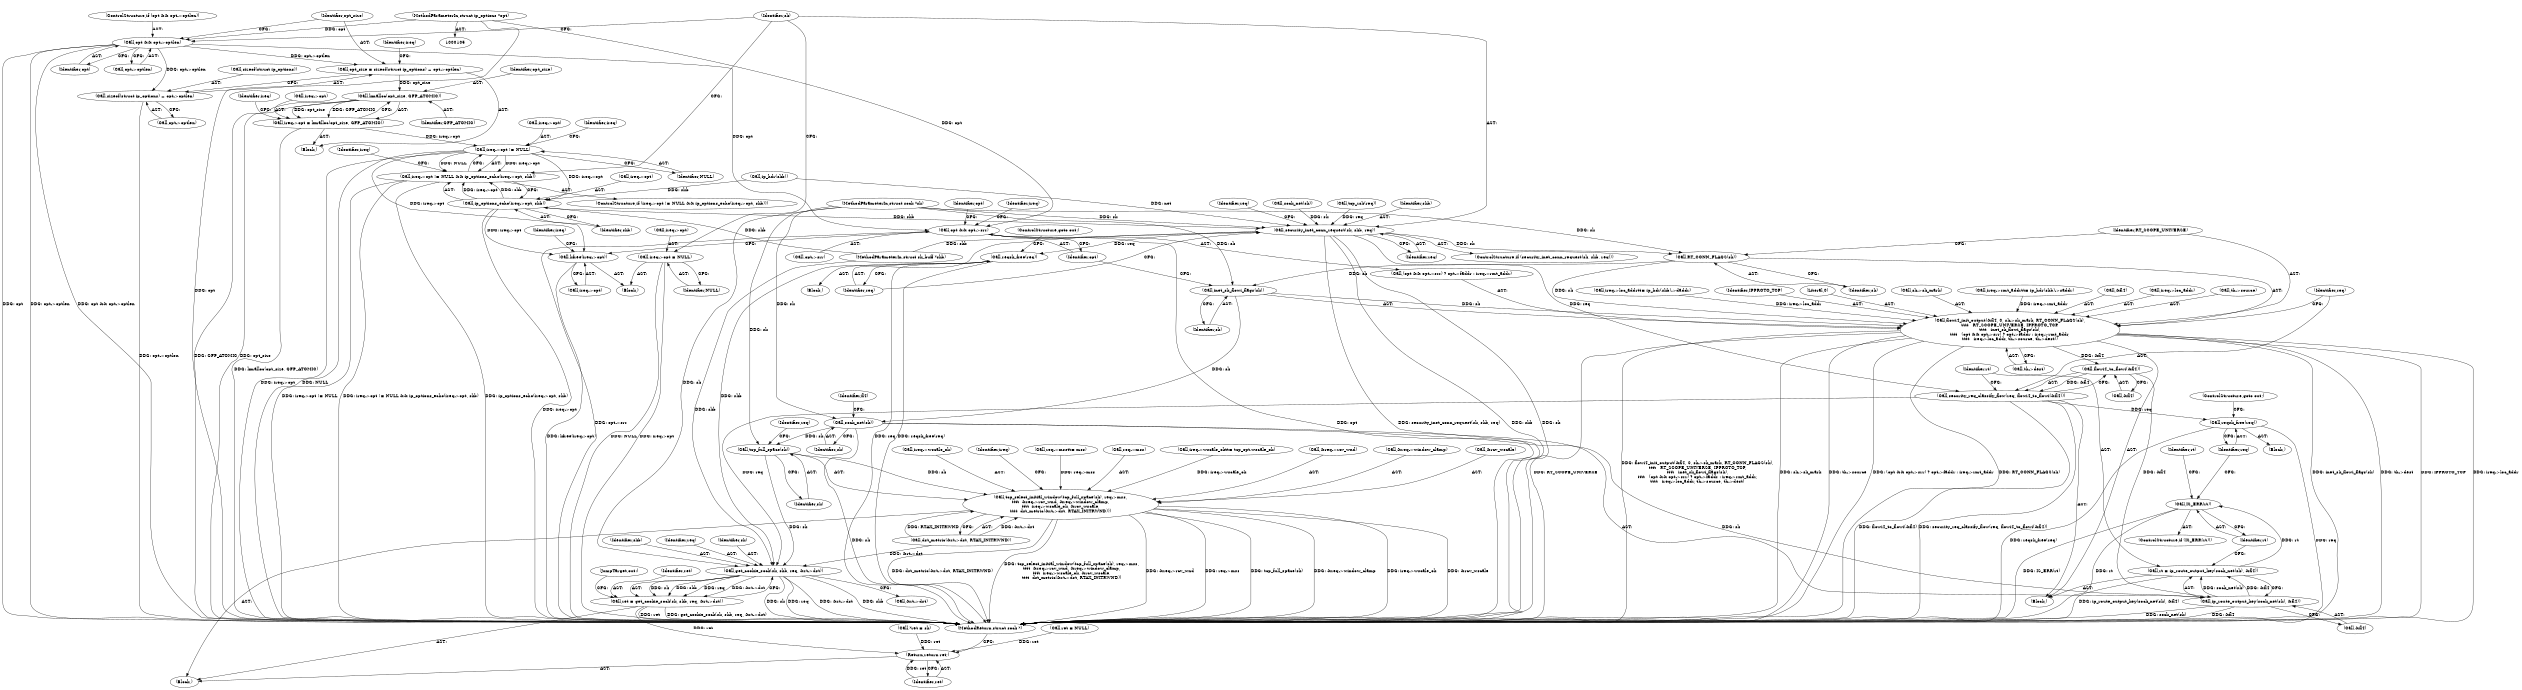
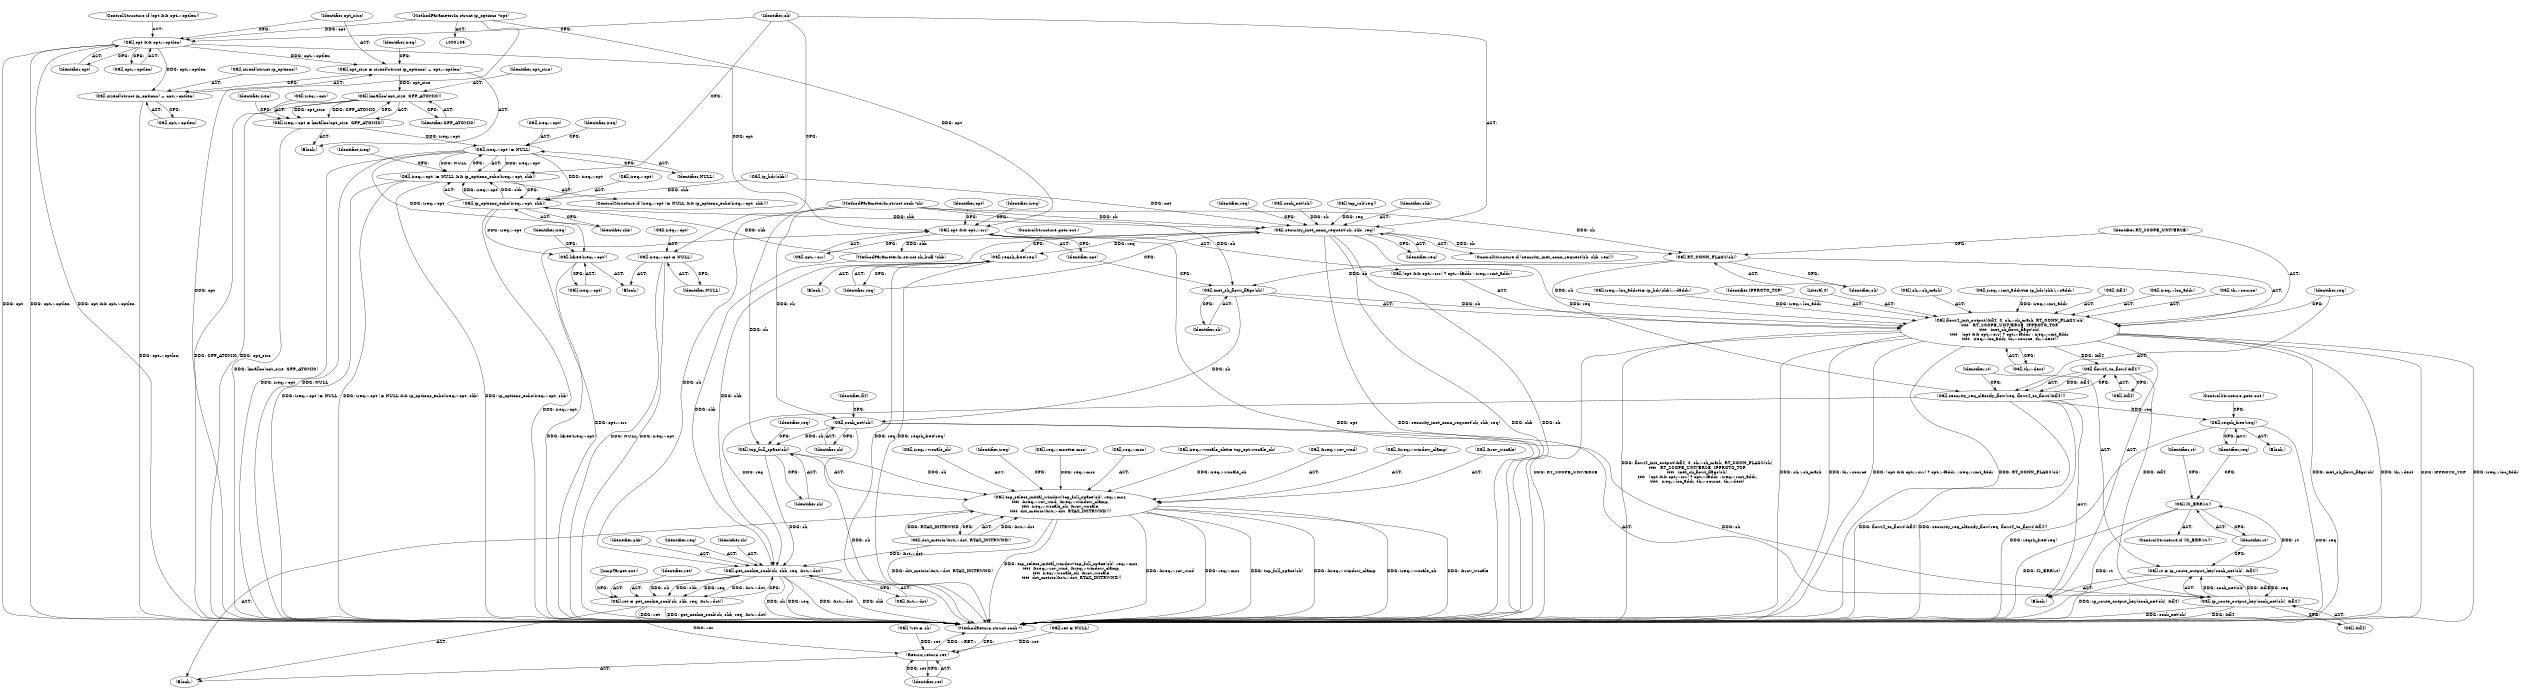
none -> (422, 109)
(1006, 239) -> (997, 238)
(771, 241) -> (883, 242)
none -> (862, 581)
(2278, 588) -> (2278, 588)
none -> (947, 640)
